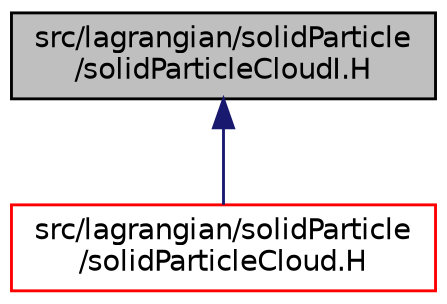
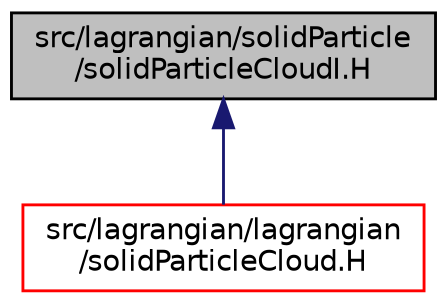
(223, 248) -> (223, 248)
